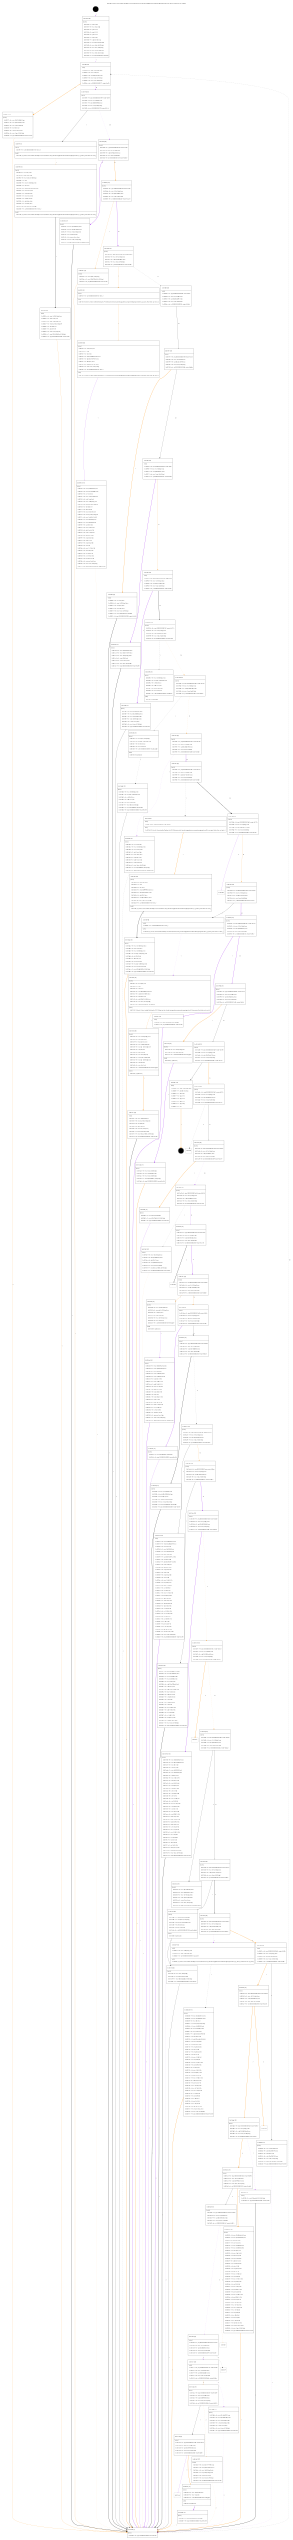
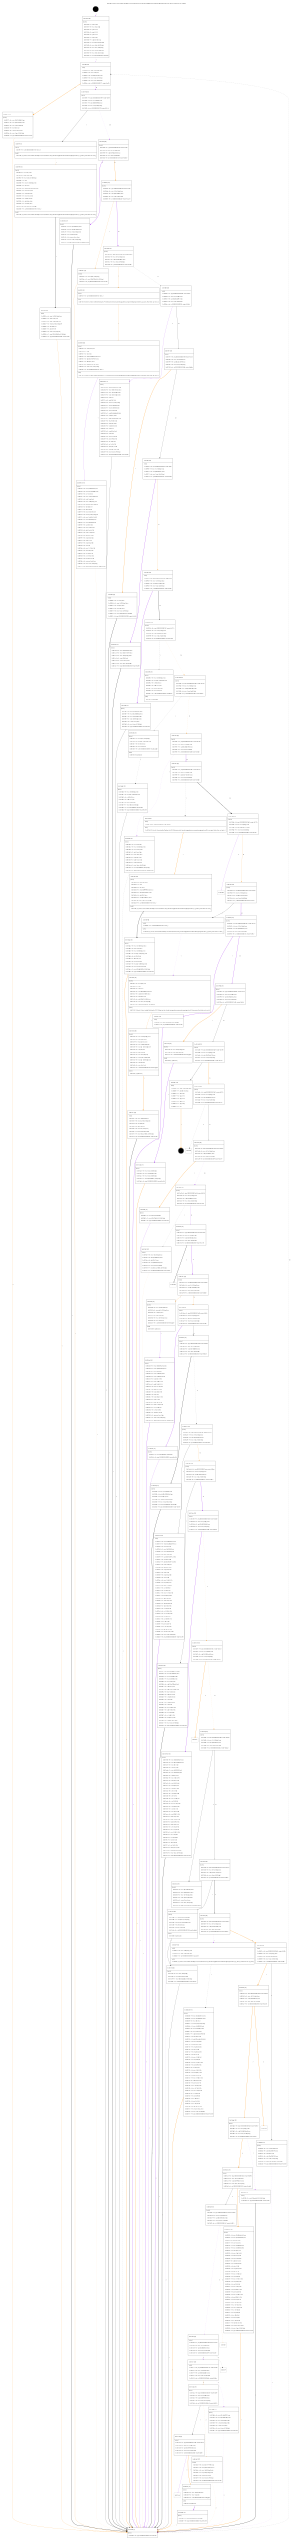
none -> (114, 418)
